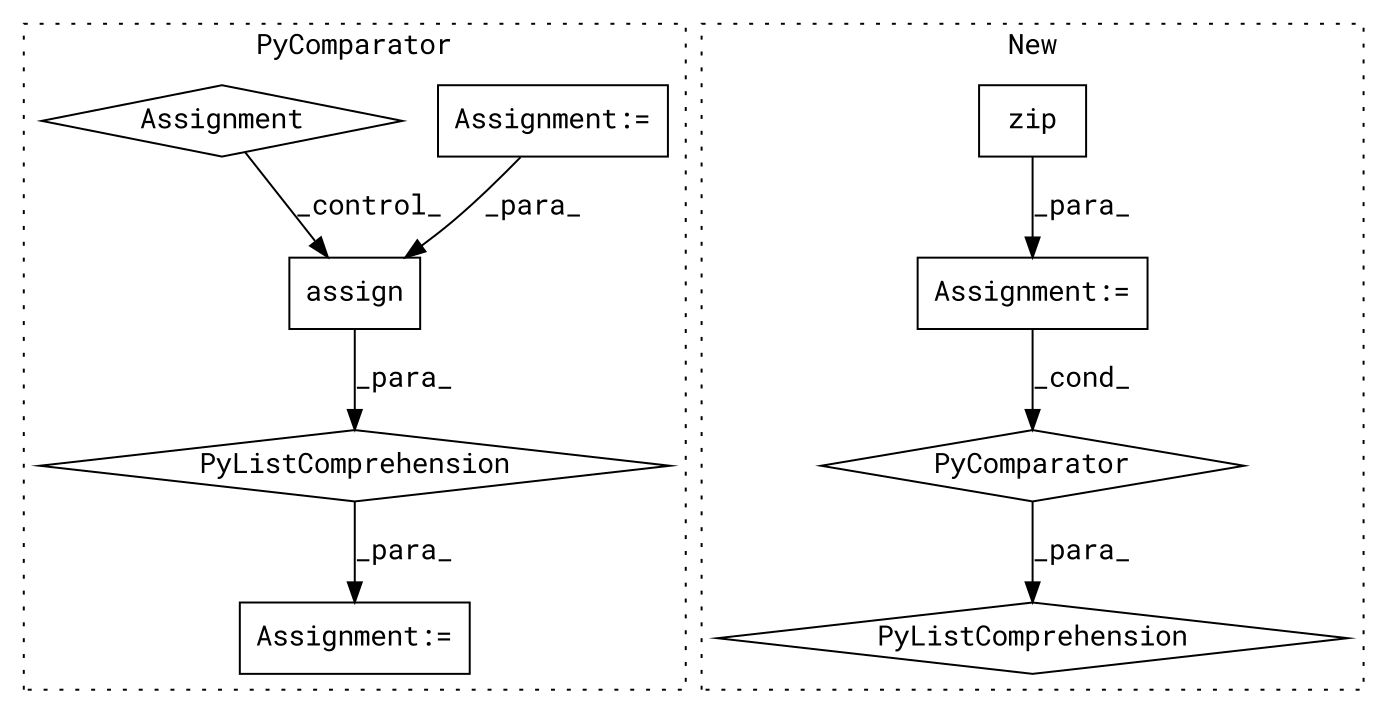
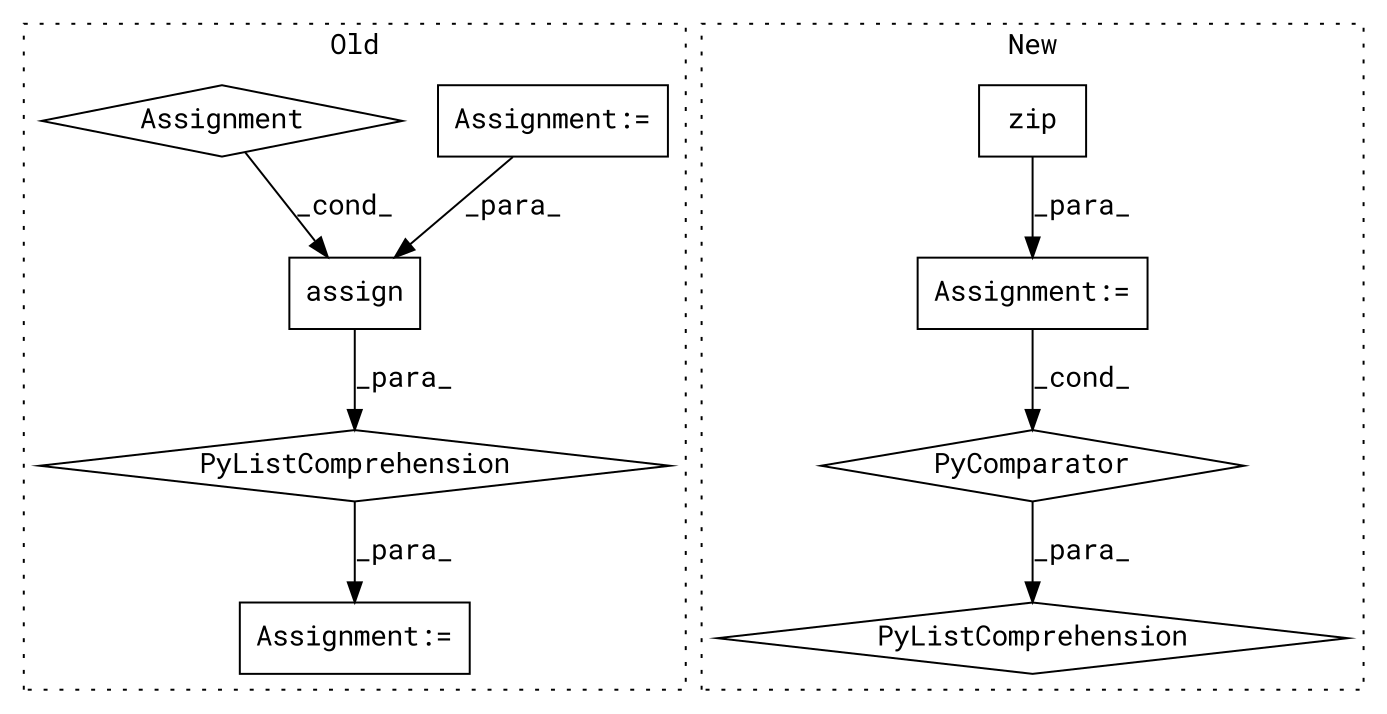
(355, 47) -> (355, 47)
(370, 207) -> (345, 207)
